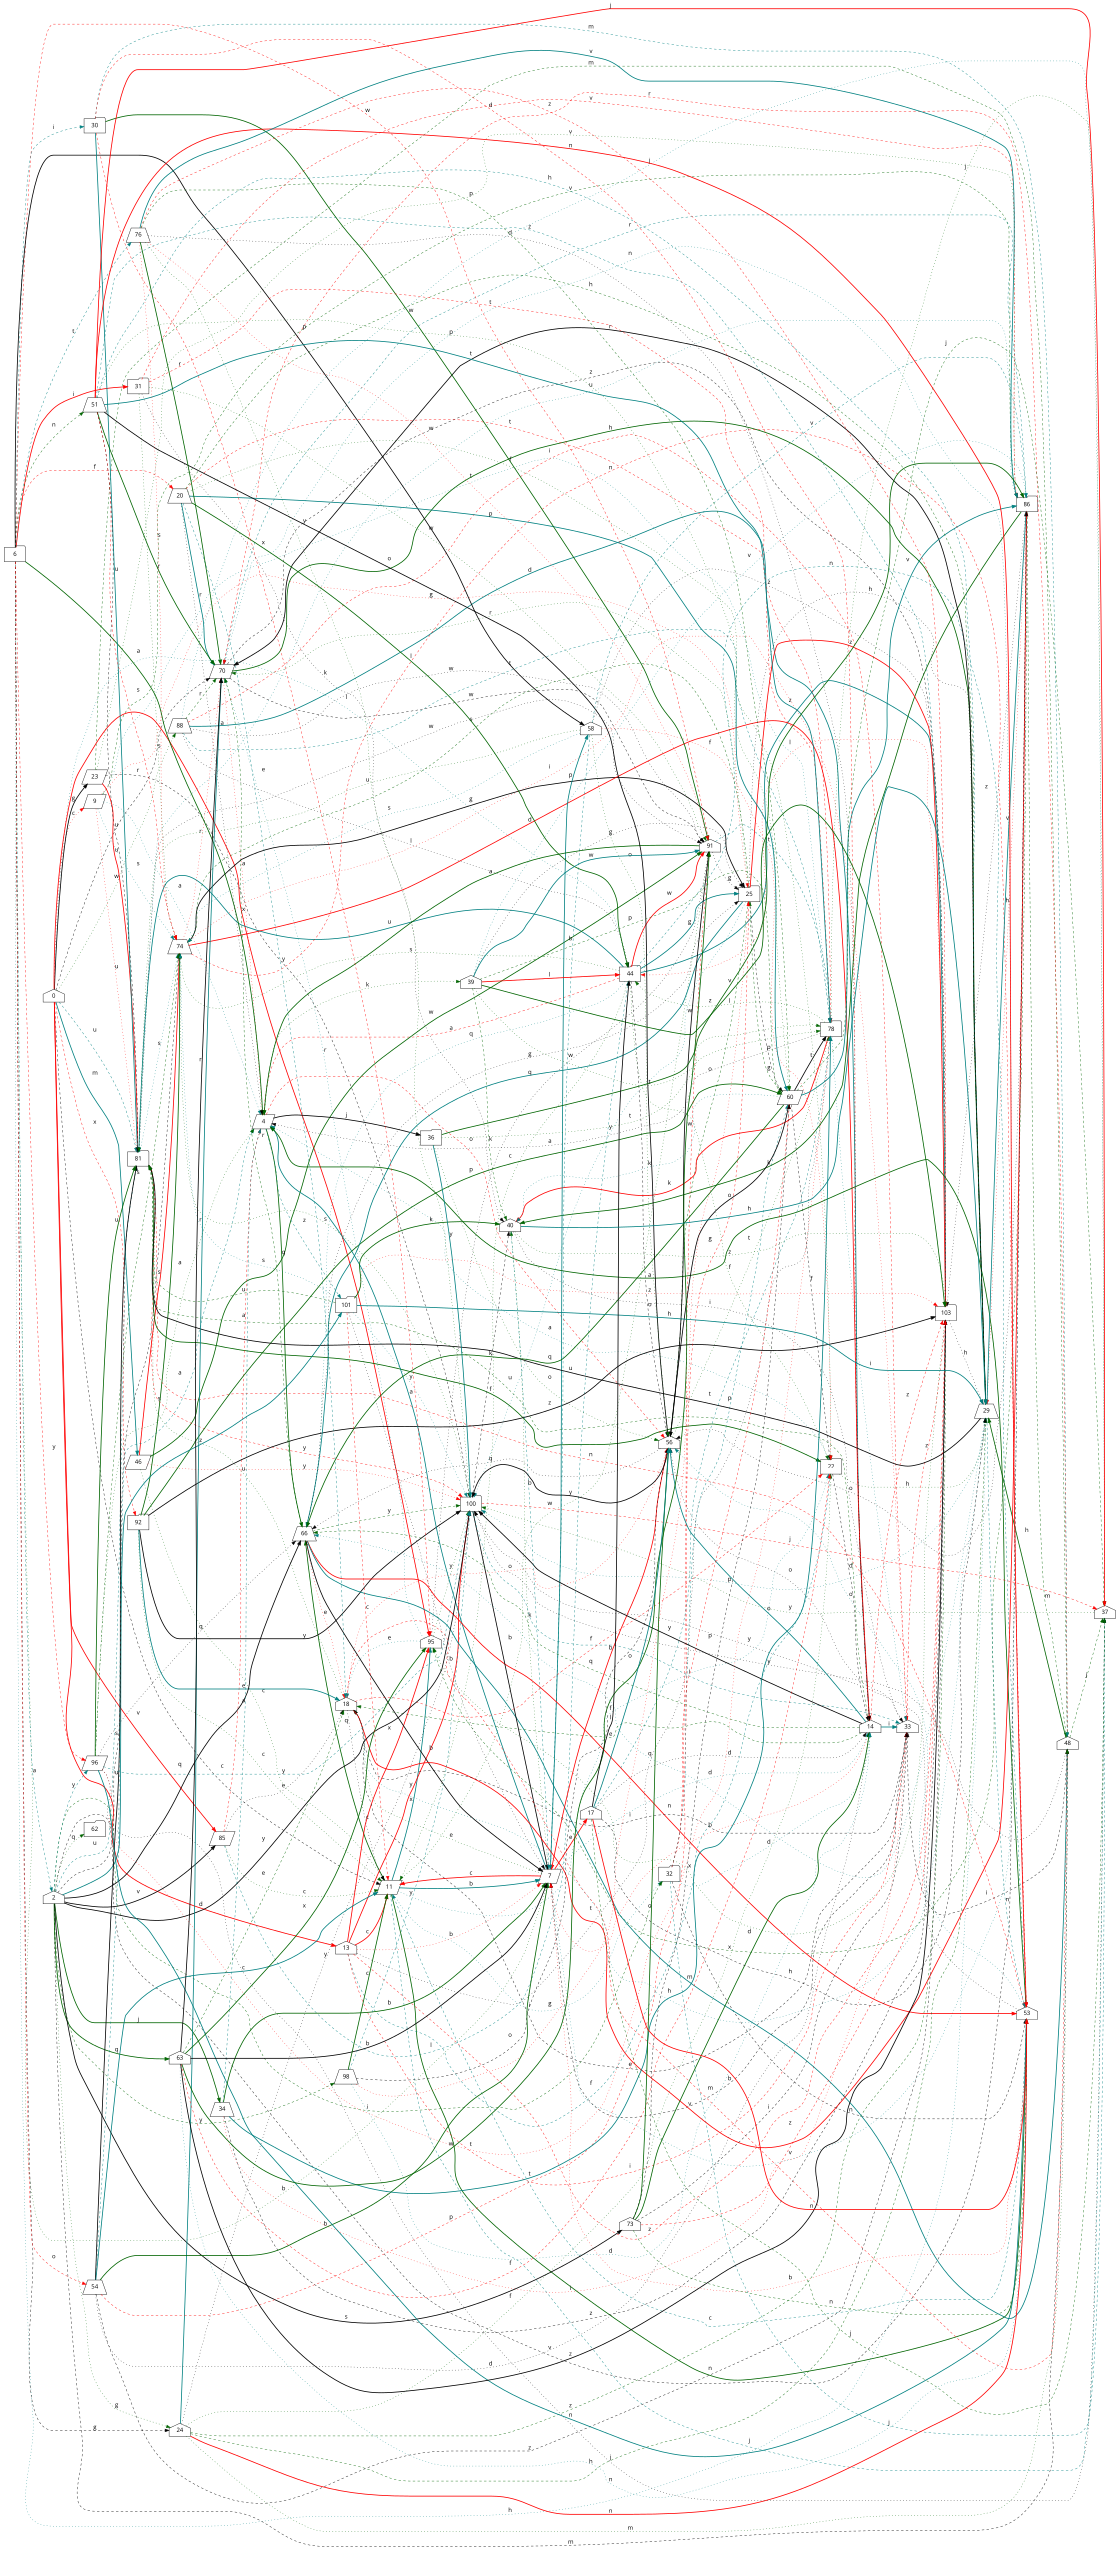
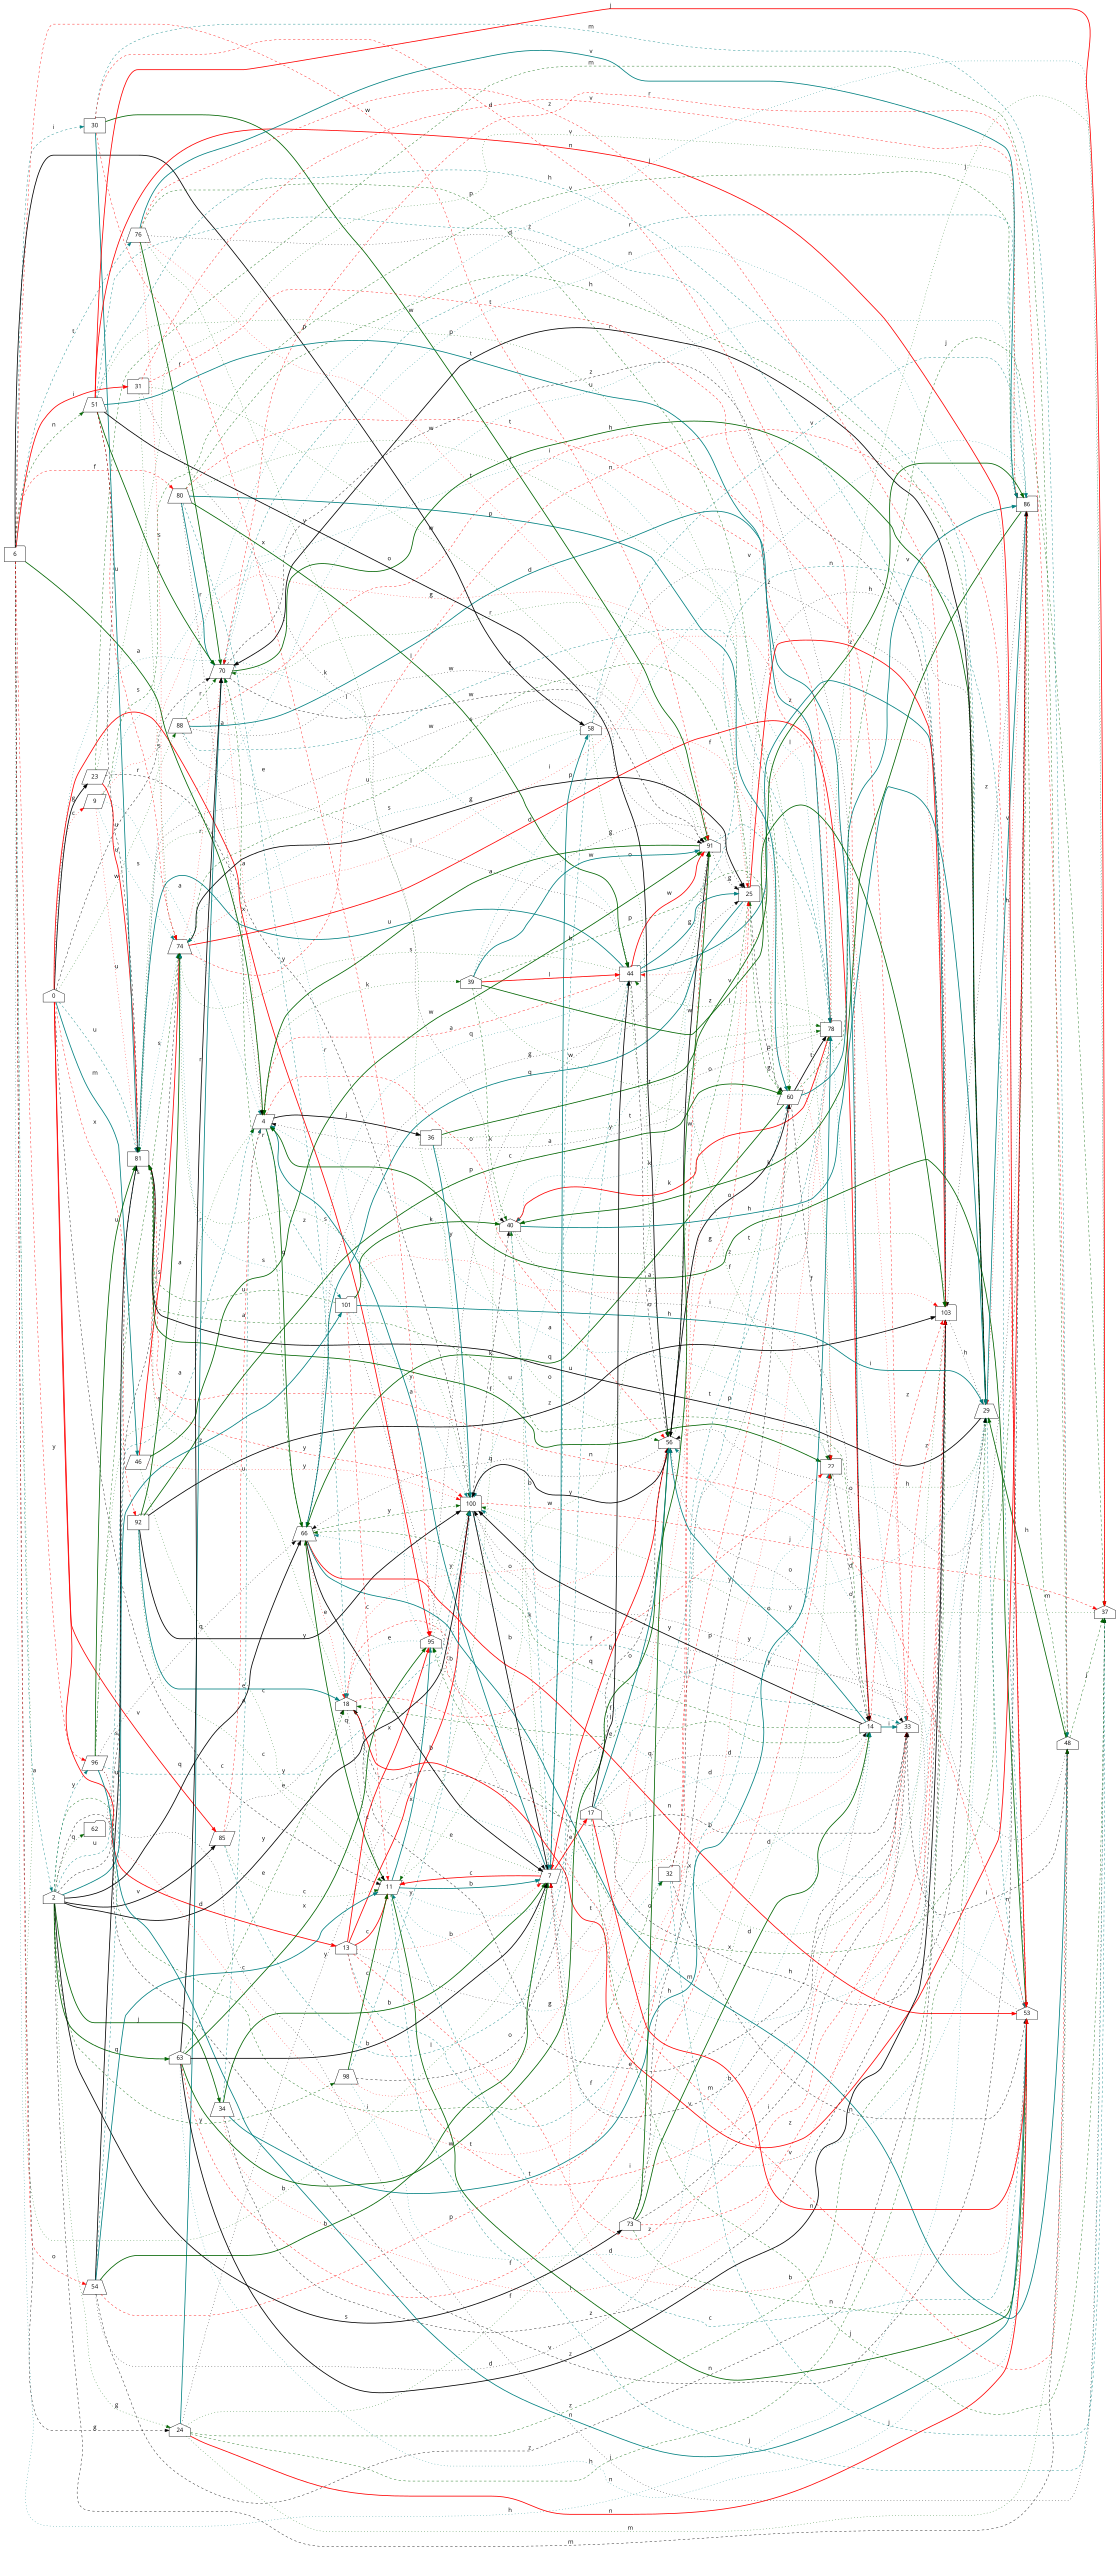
(180, 496) -> (180, 496)
(730, 1580) -> (730, 1580)
